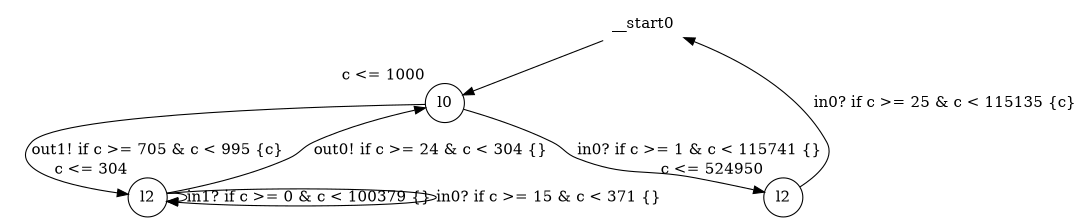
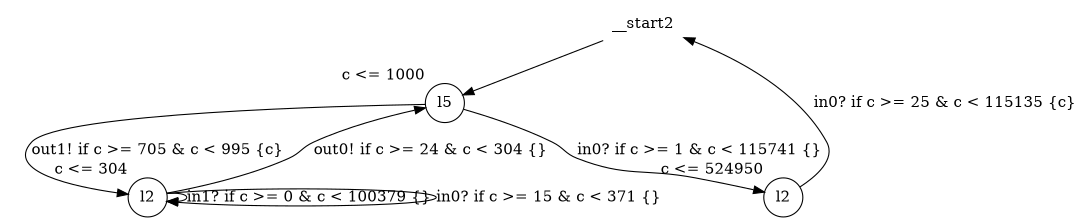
(643, 24) -> (643, 24)
(445, 103) -> (445, 103)
